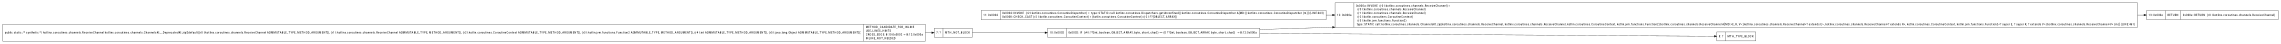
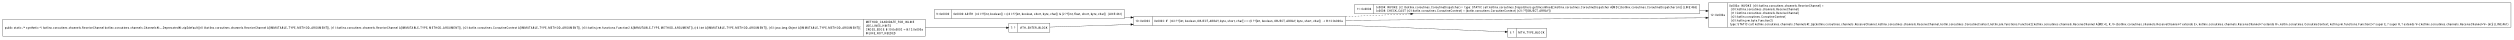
none -> (1029, 14)
none -> (1378, 15)
(2212, 15) -> none
(1381, 21) -> (1751, 21)
(958, 33) -> (1034, 28)
